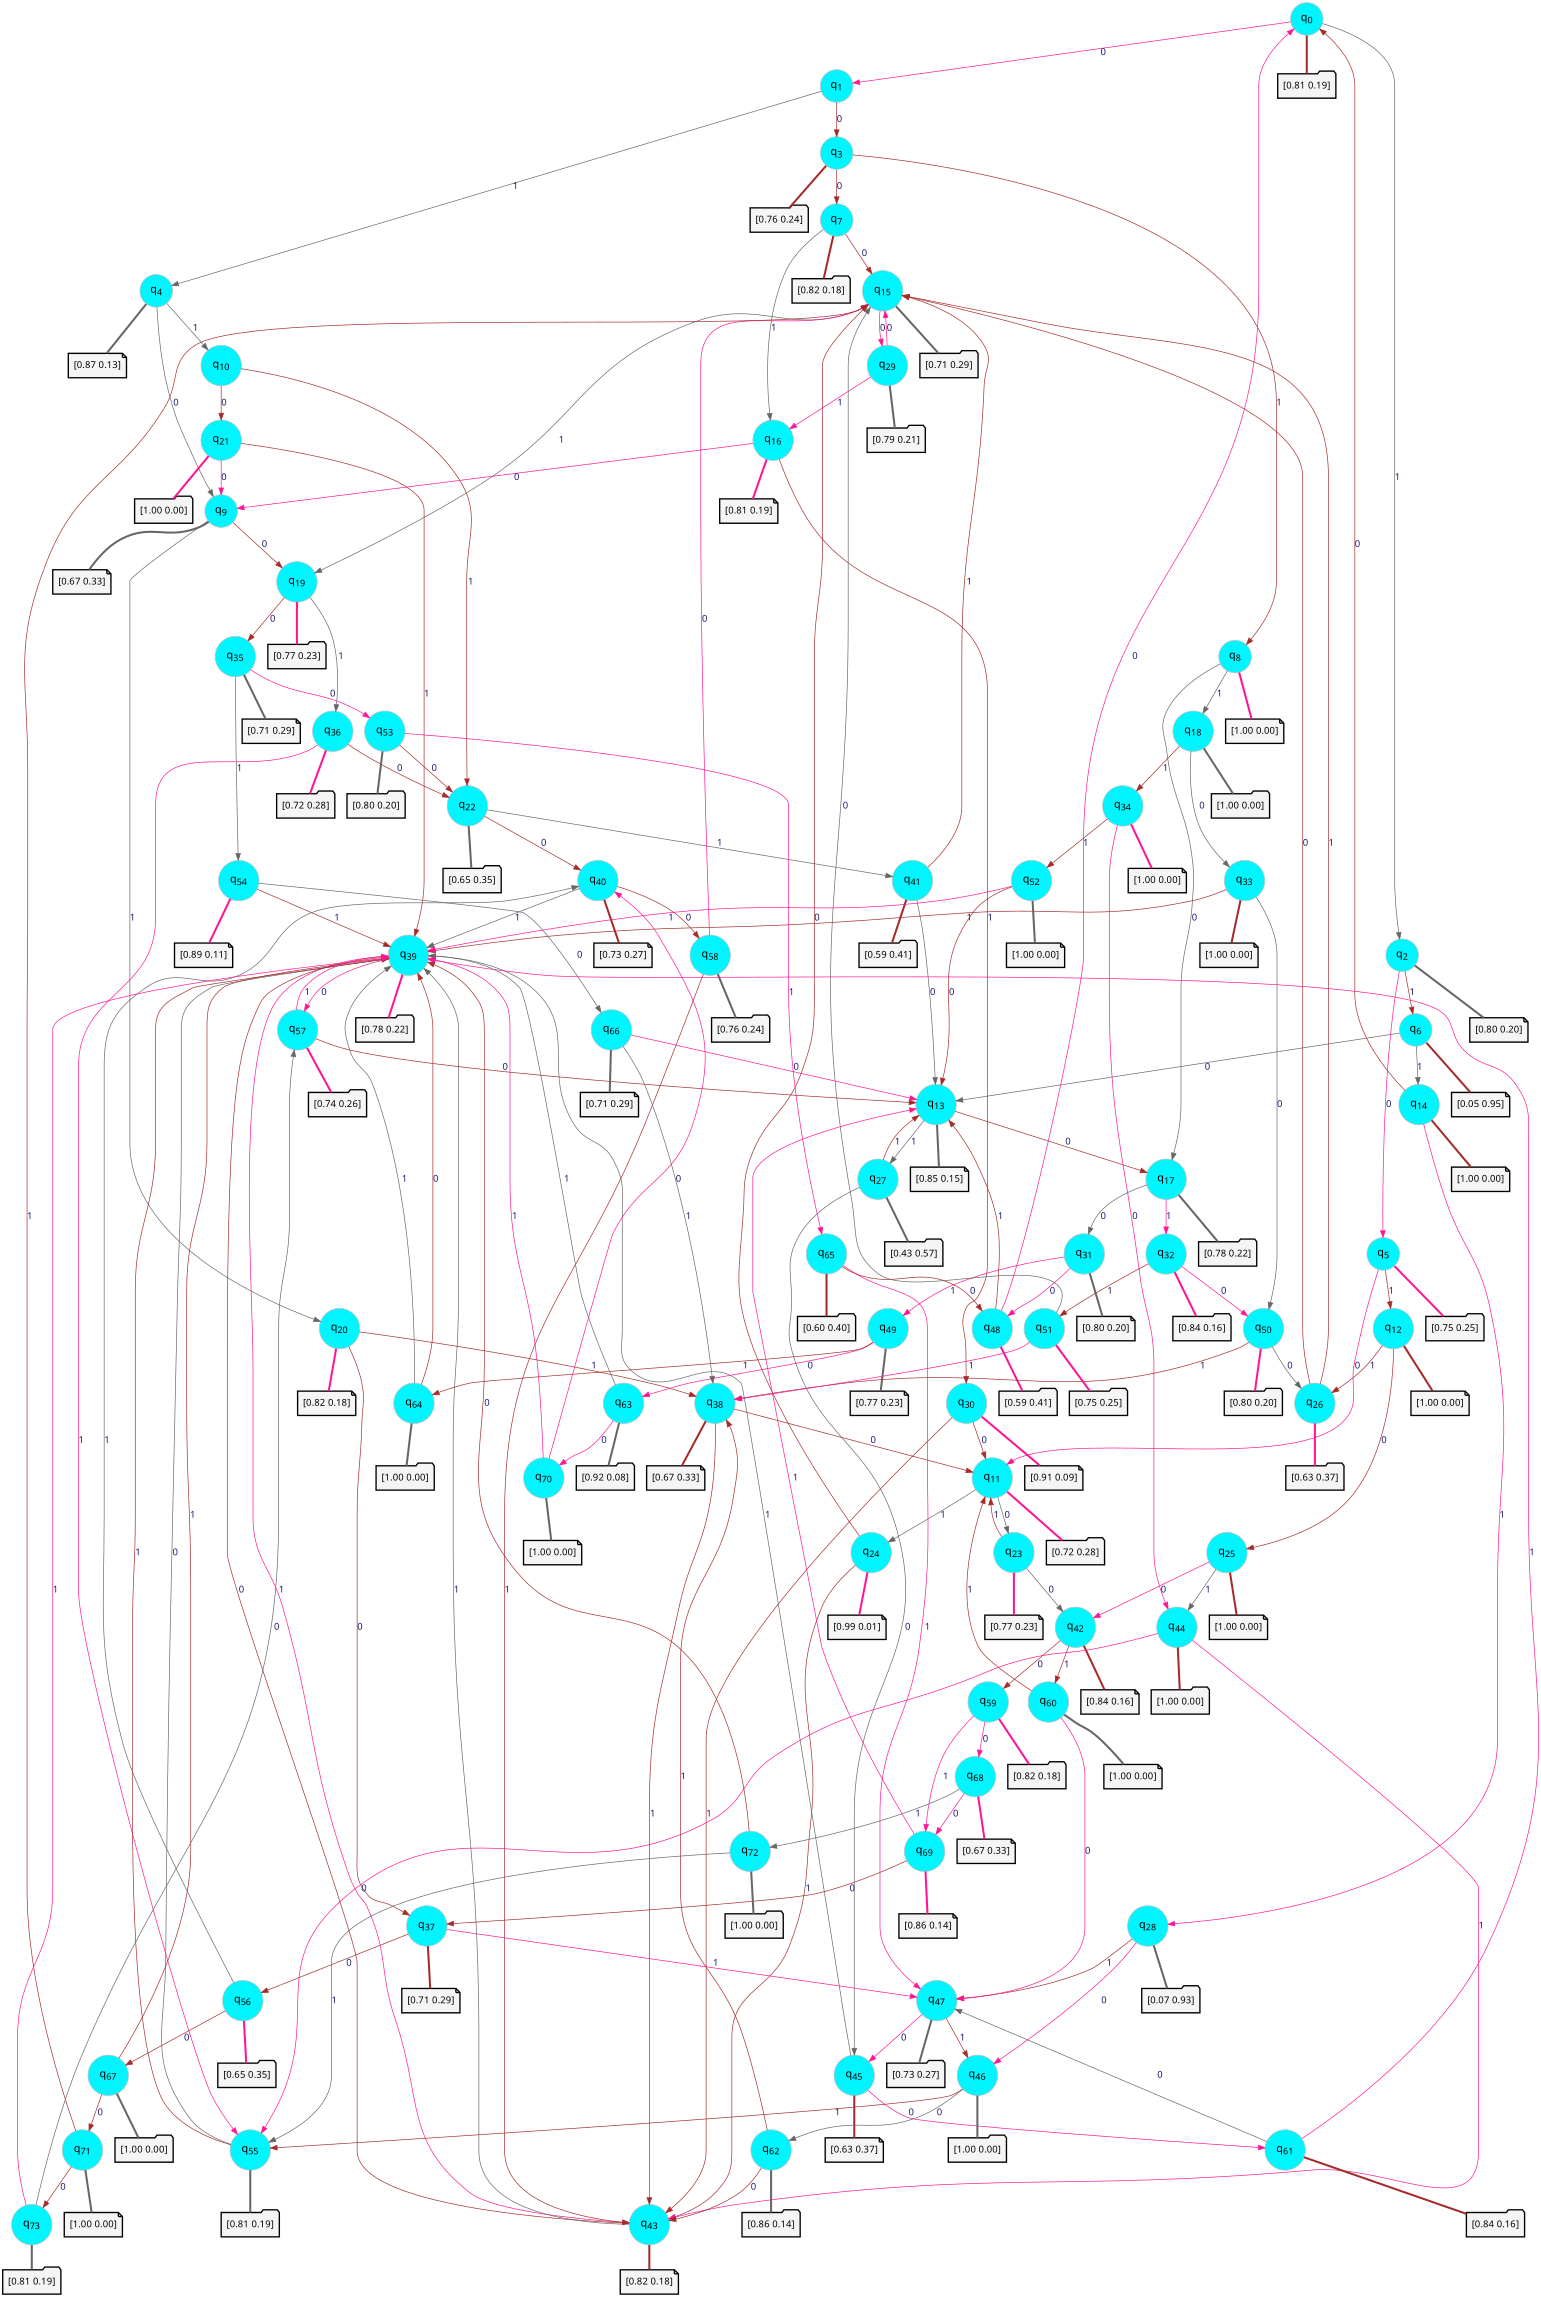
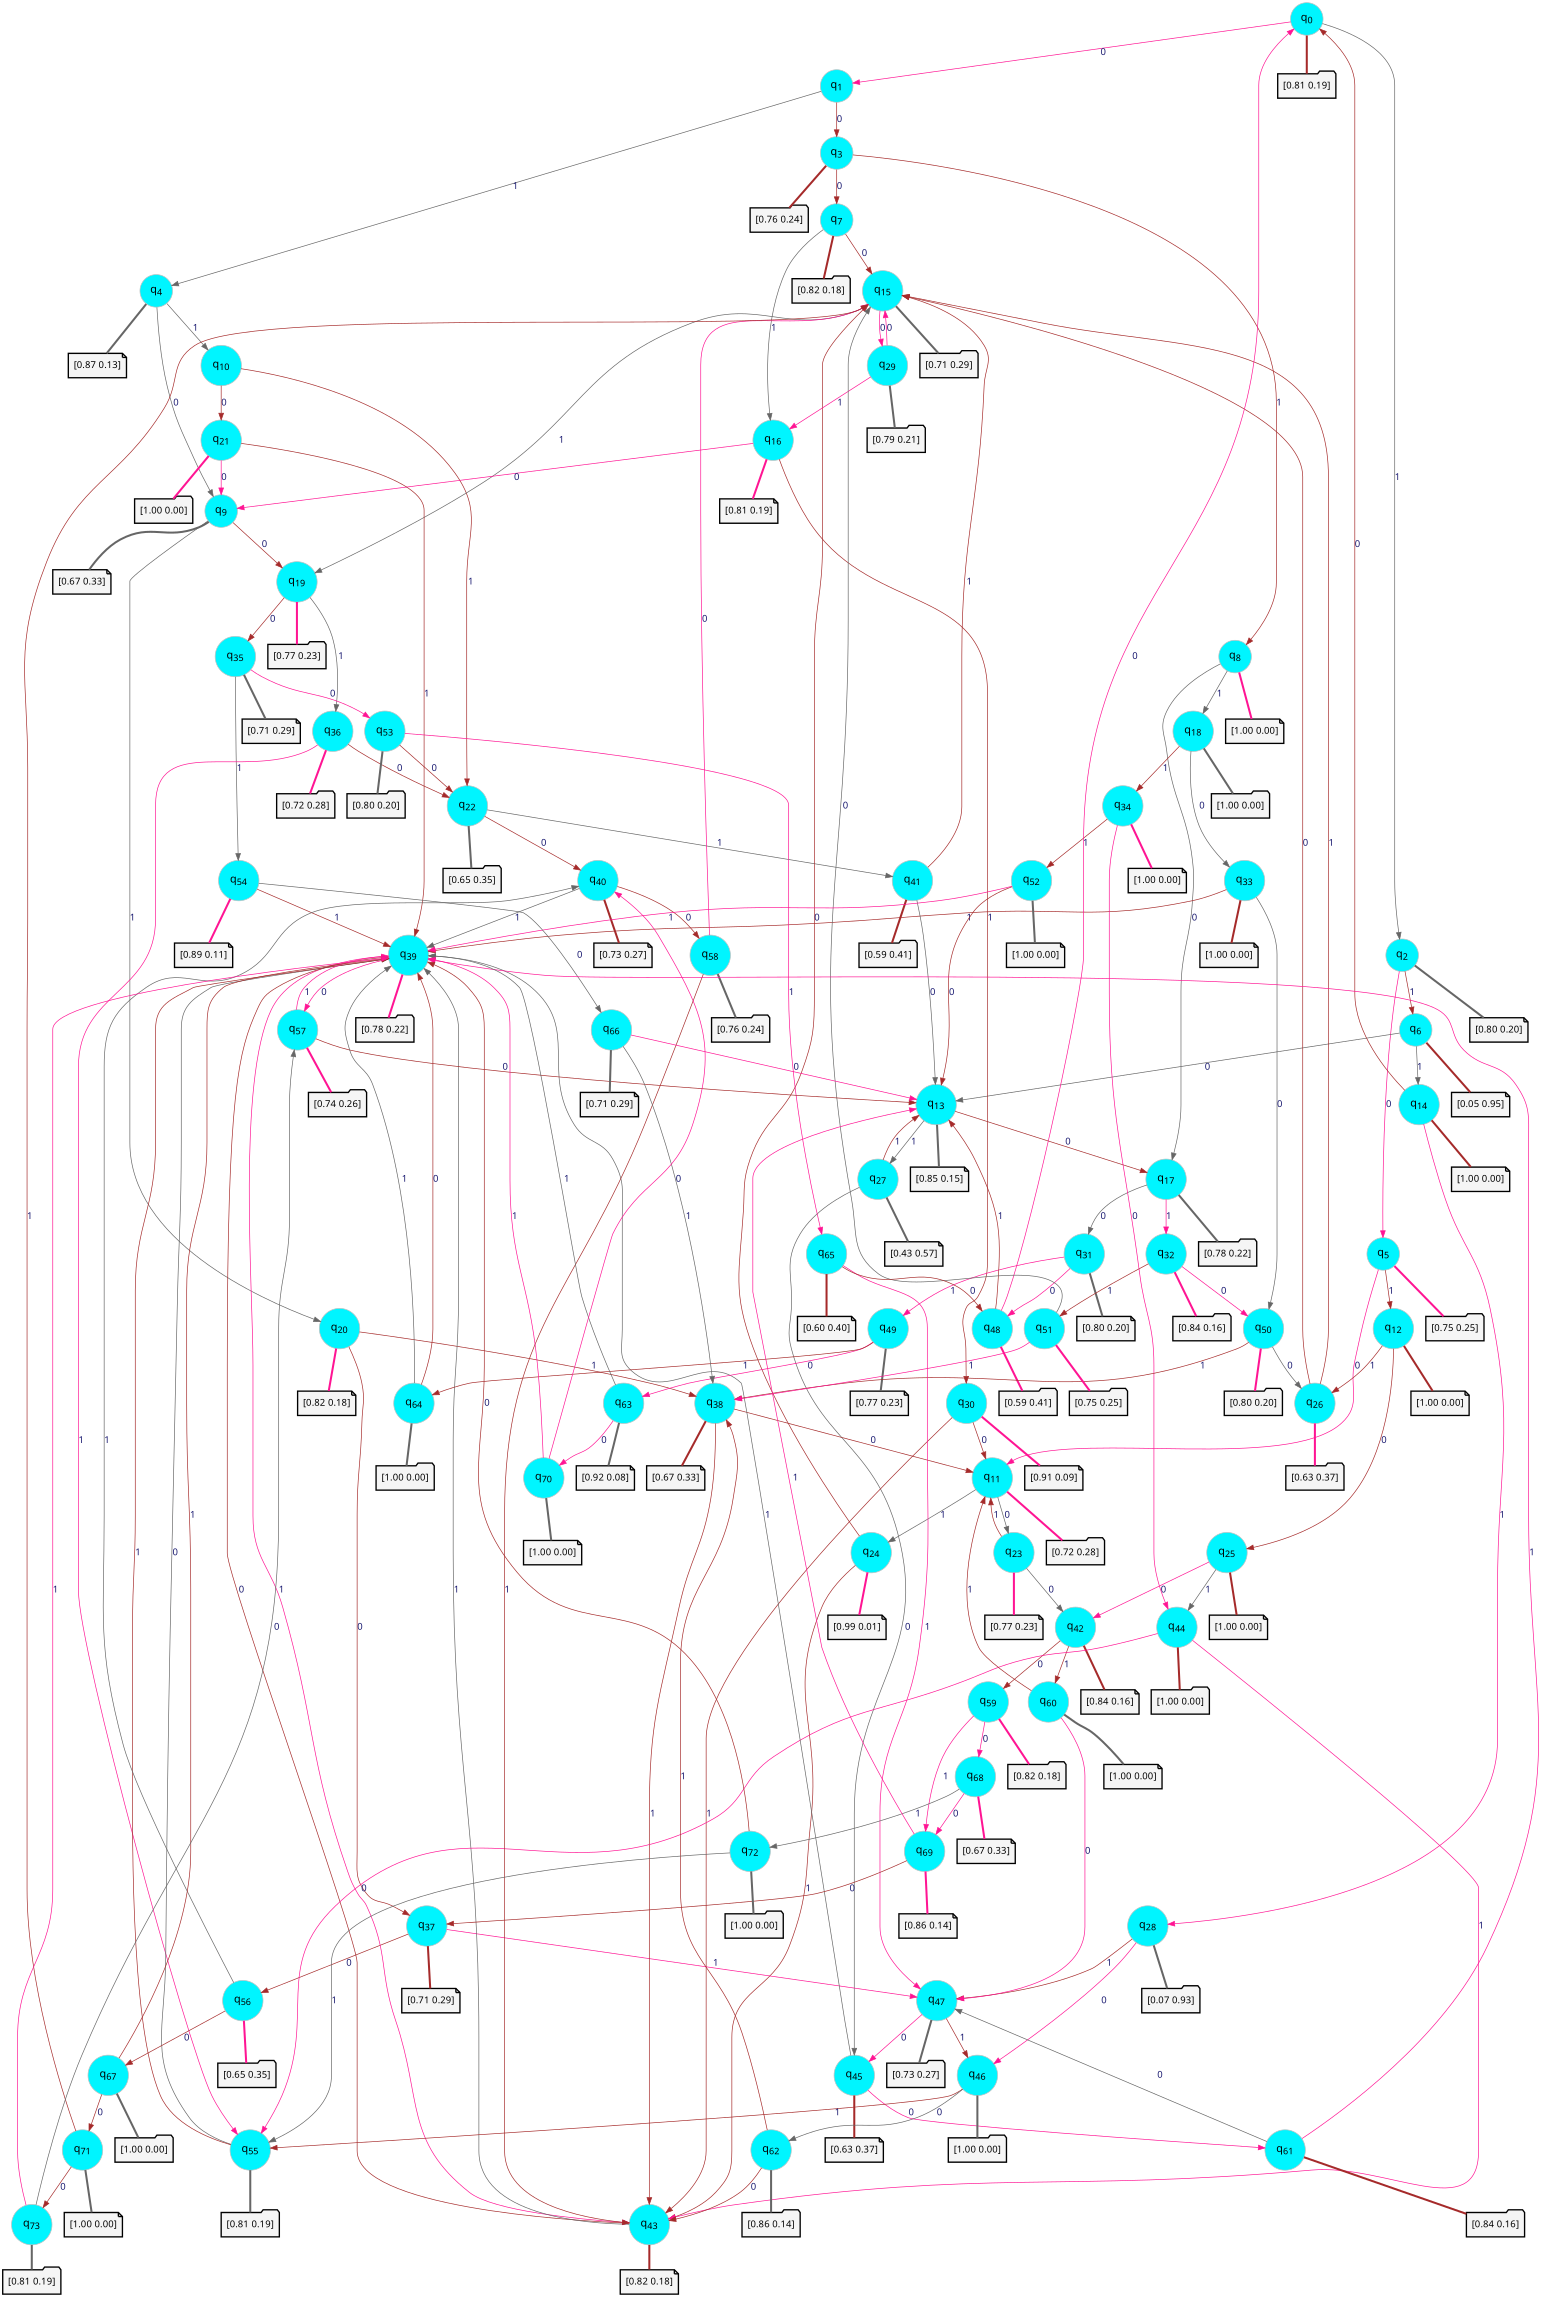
(914, 1254) -> (914, 1254)
(827, 1329) -> (827, 1329)
(605, 1478) -> (605, 1478)
